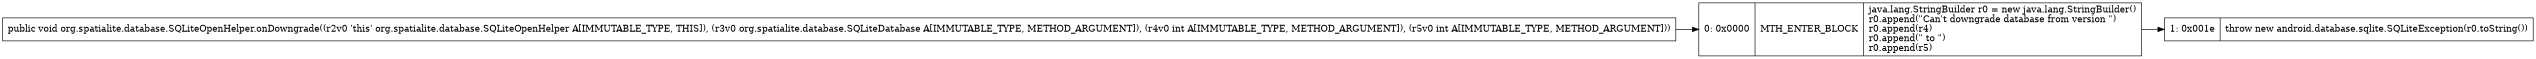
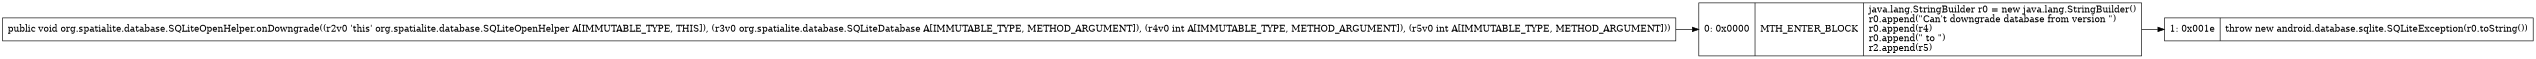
(1901, 48) -> (1901, 48)
